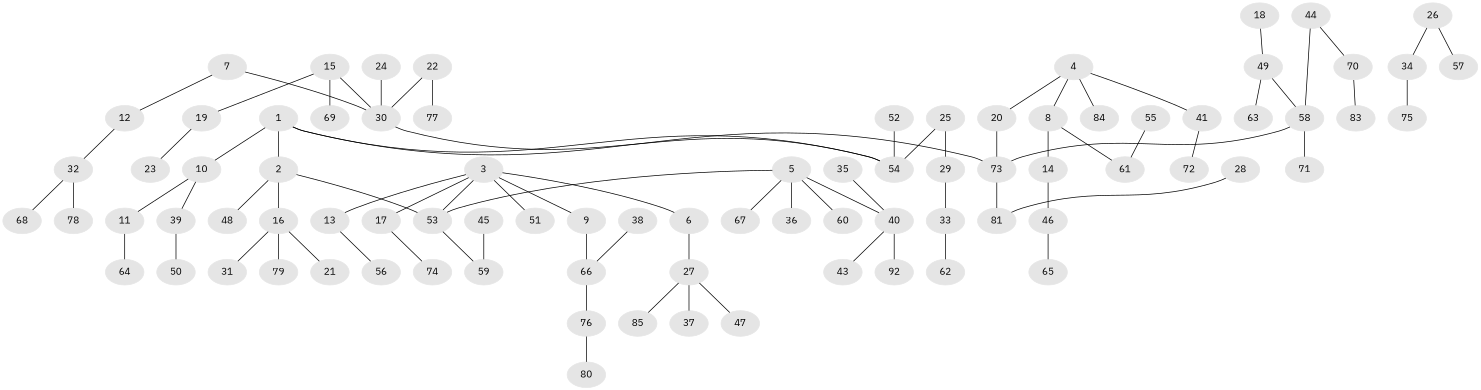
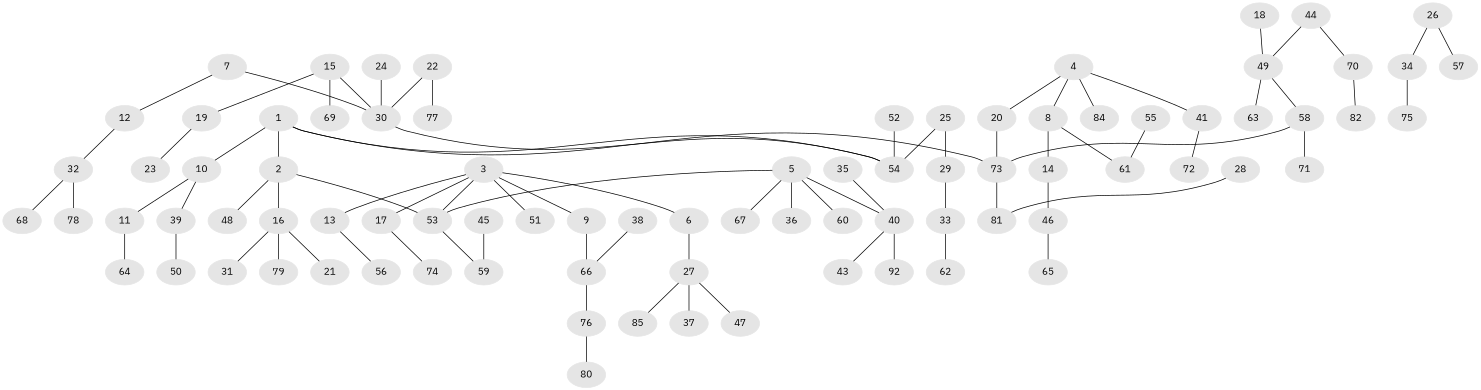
(1308, 67) -> (1287, 41)
(1356, 118) -> (1356, 118)
